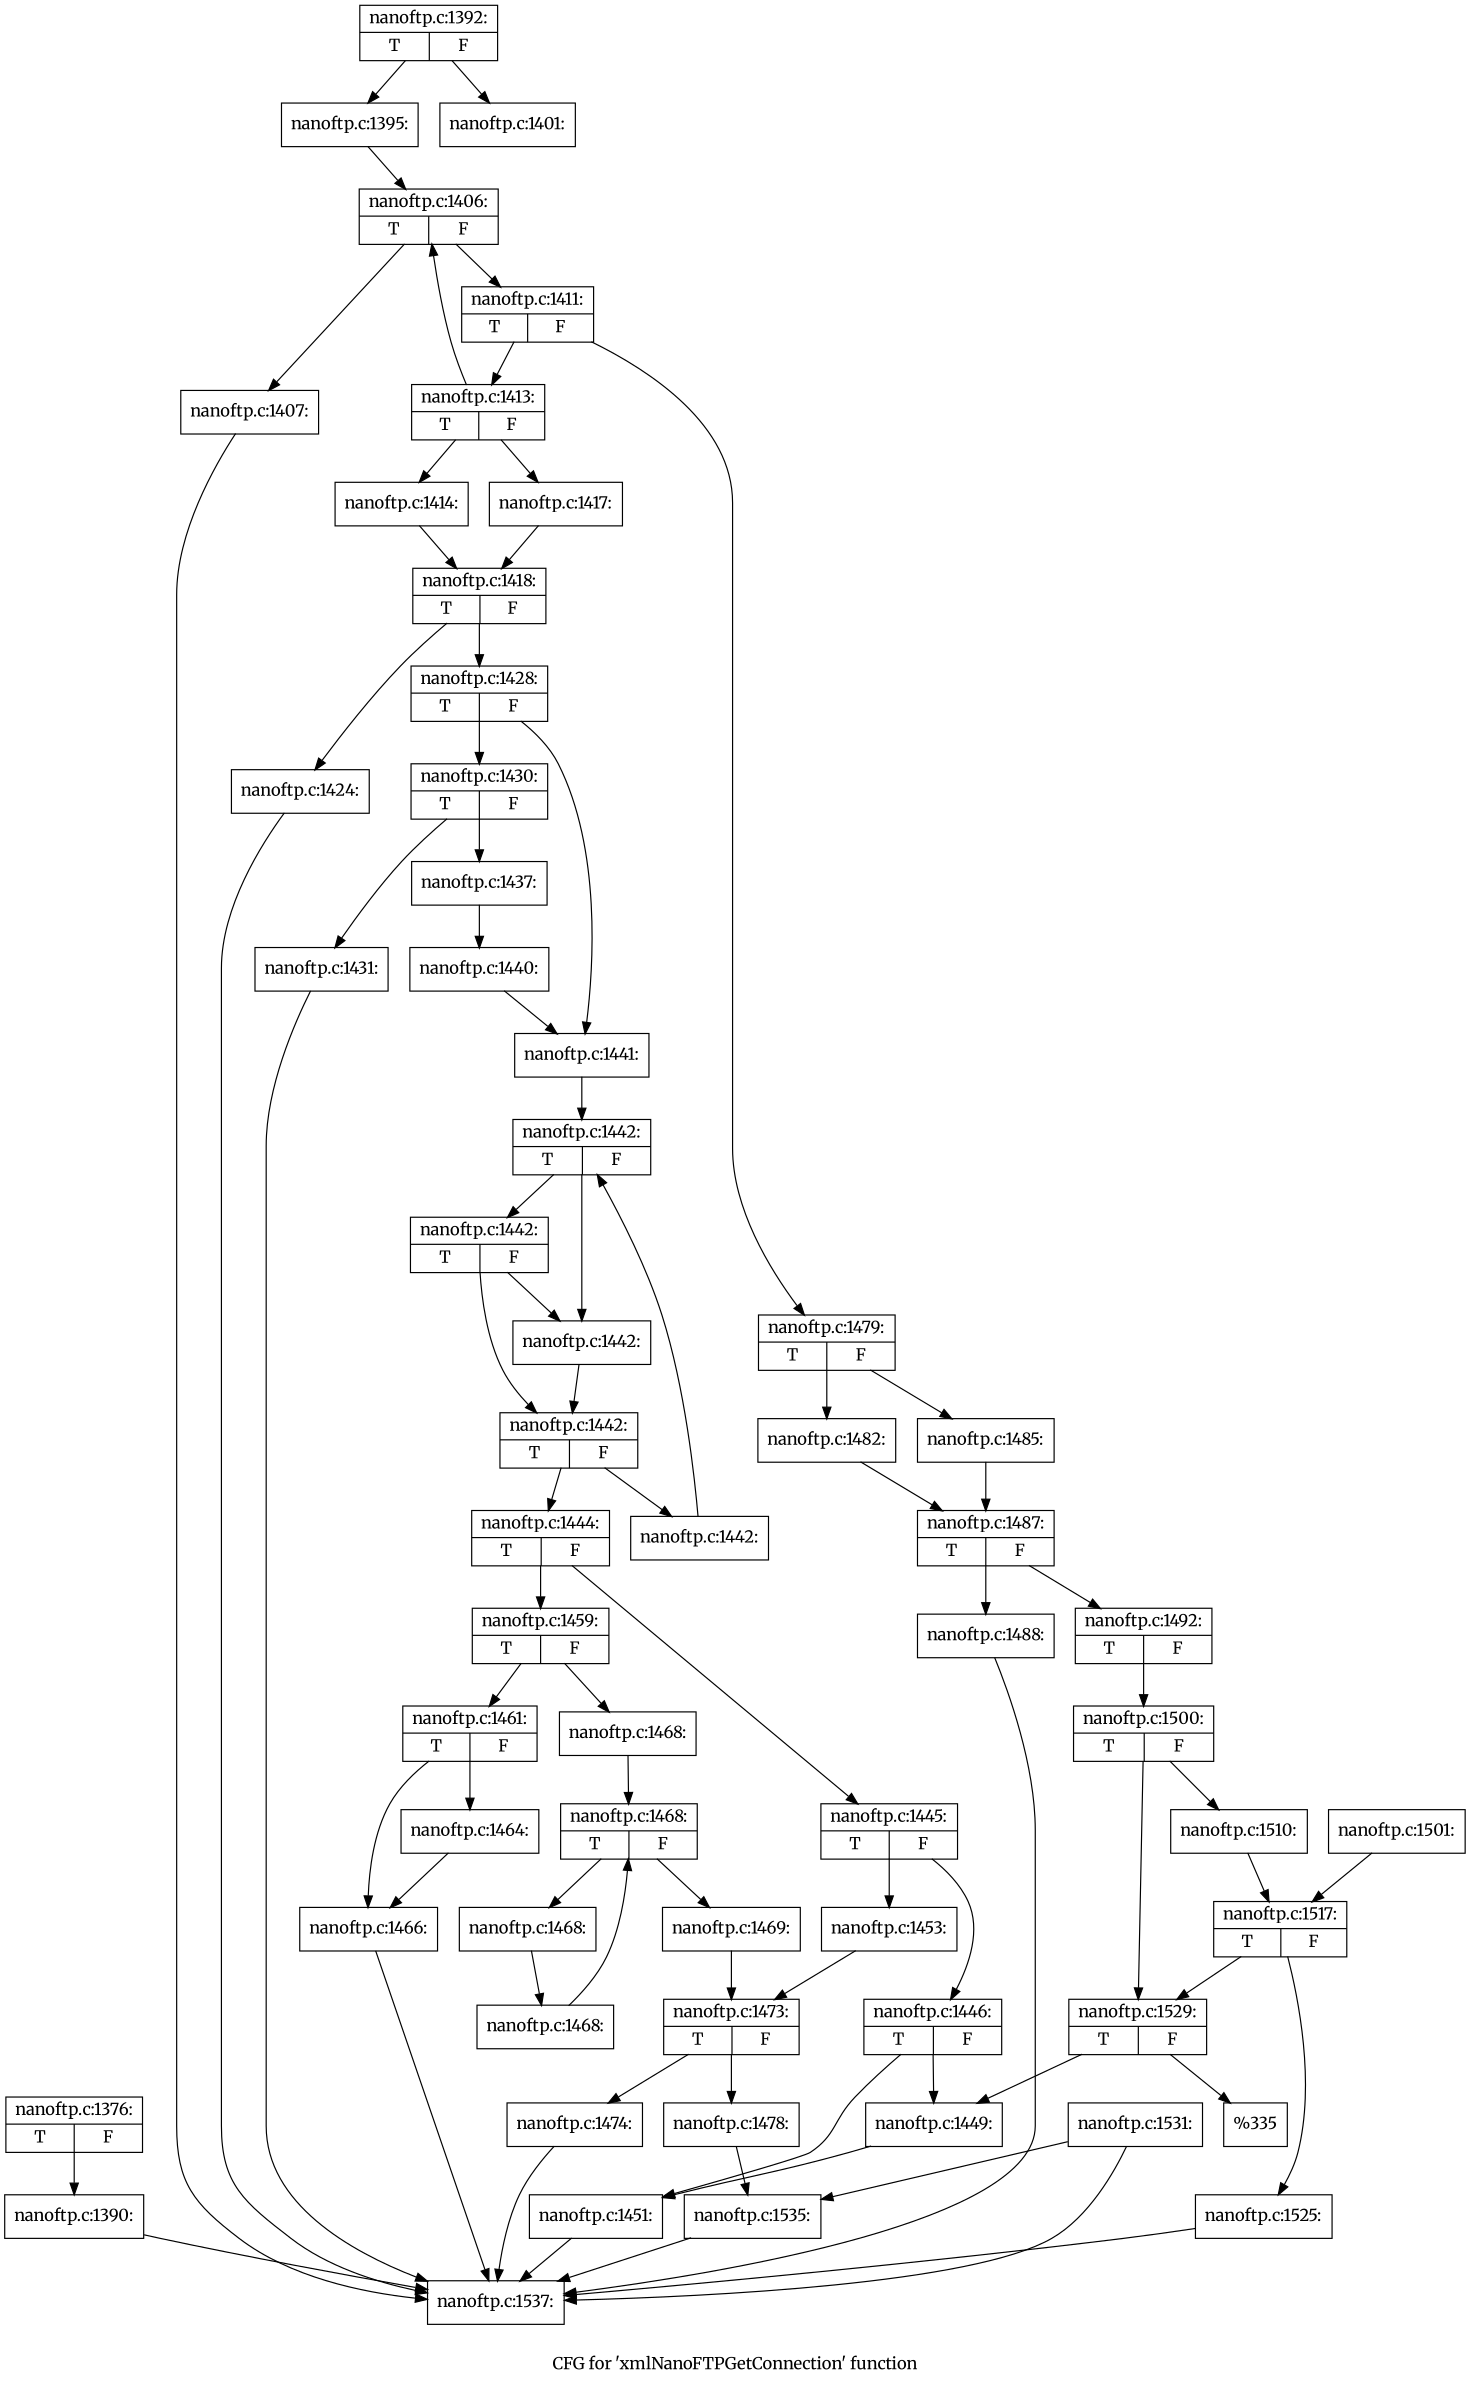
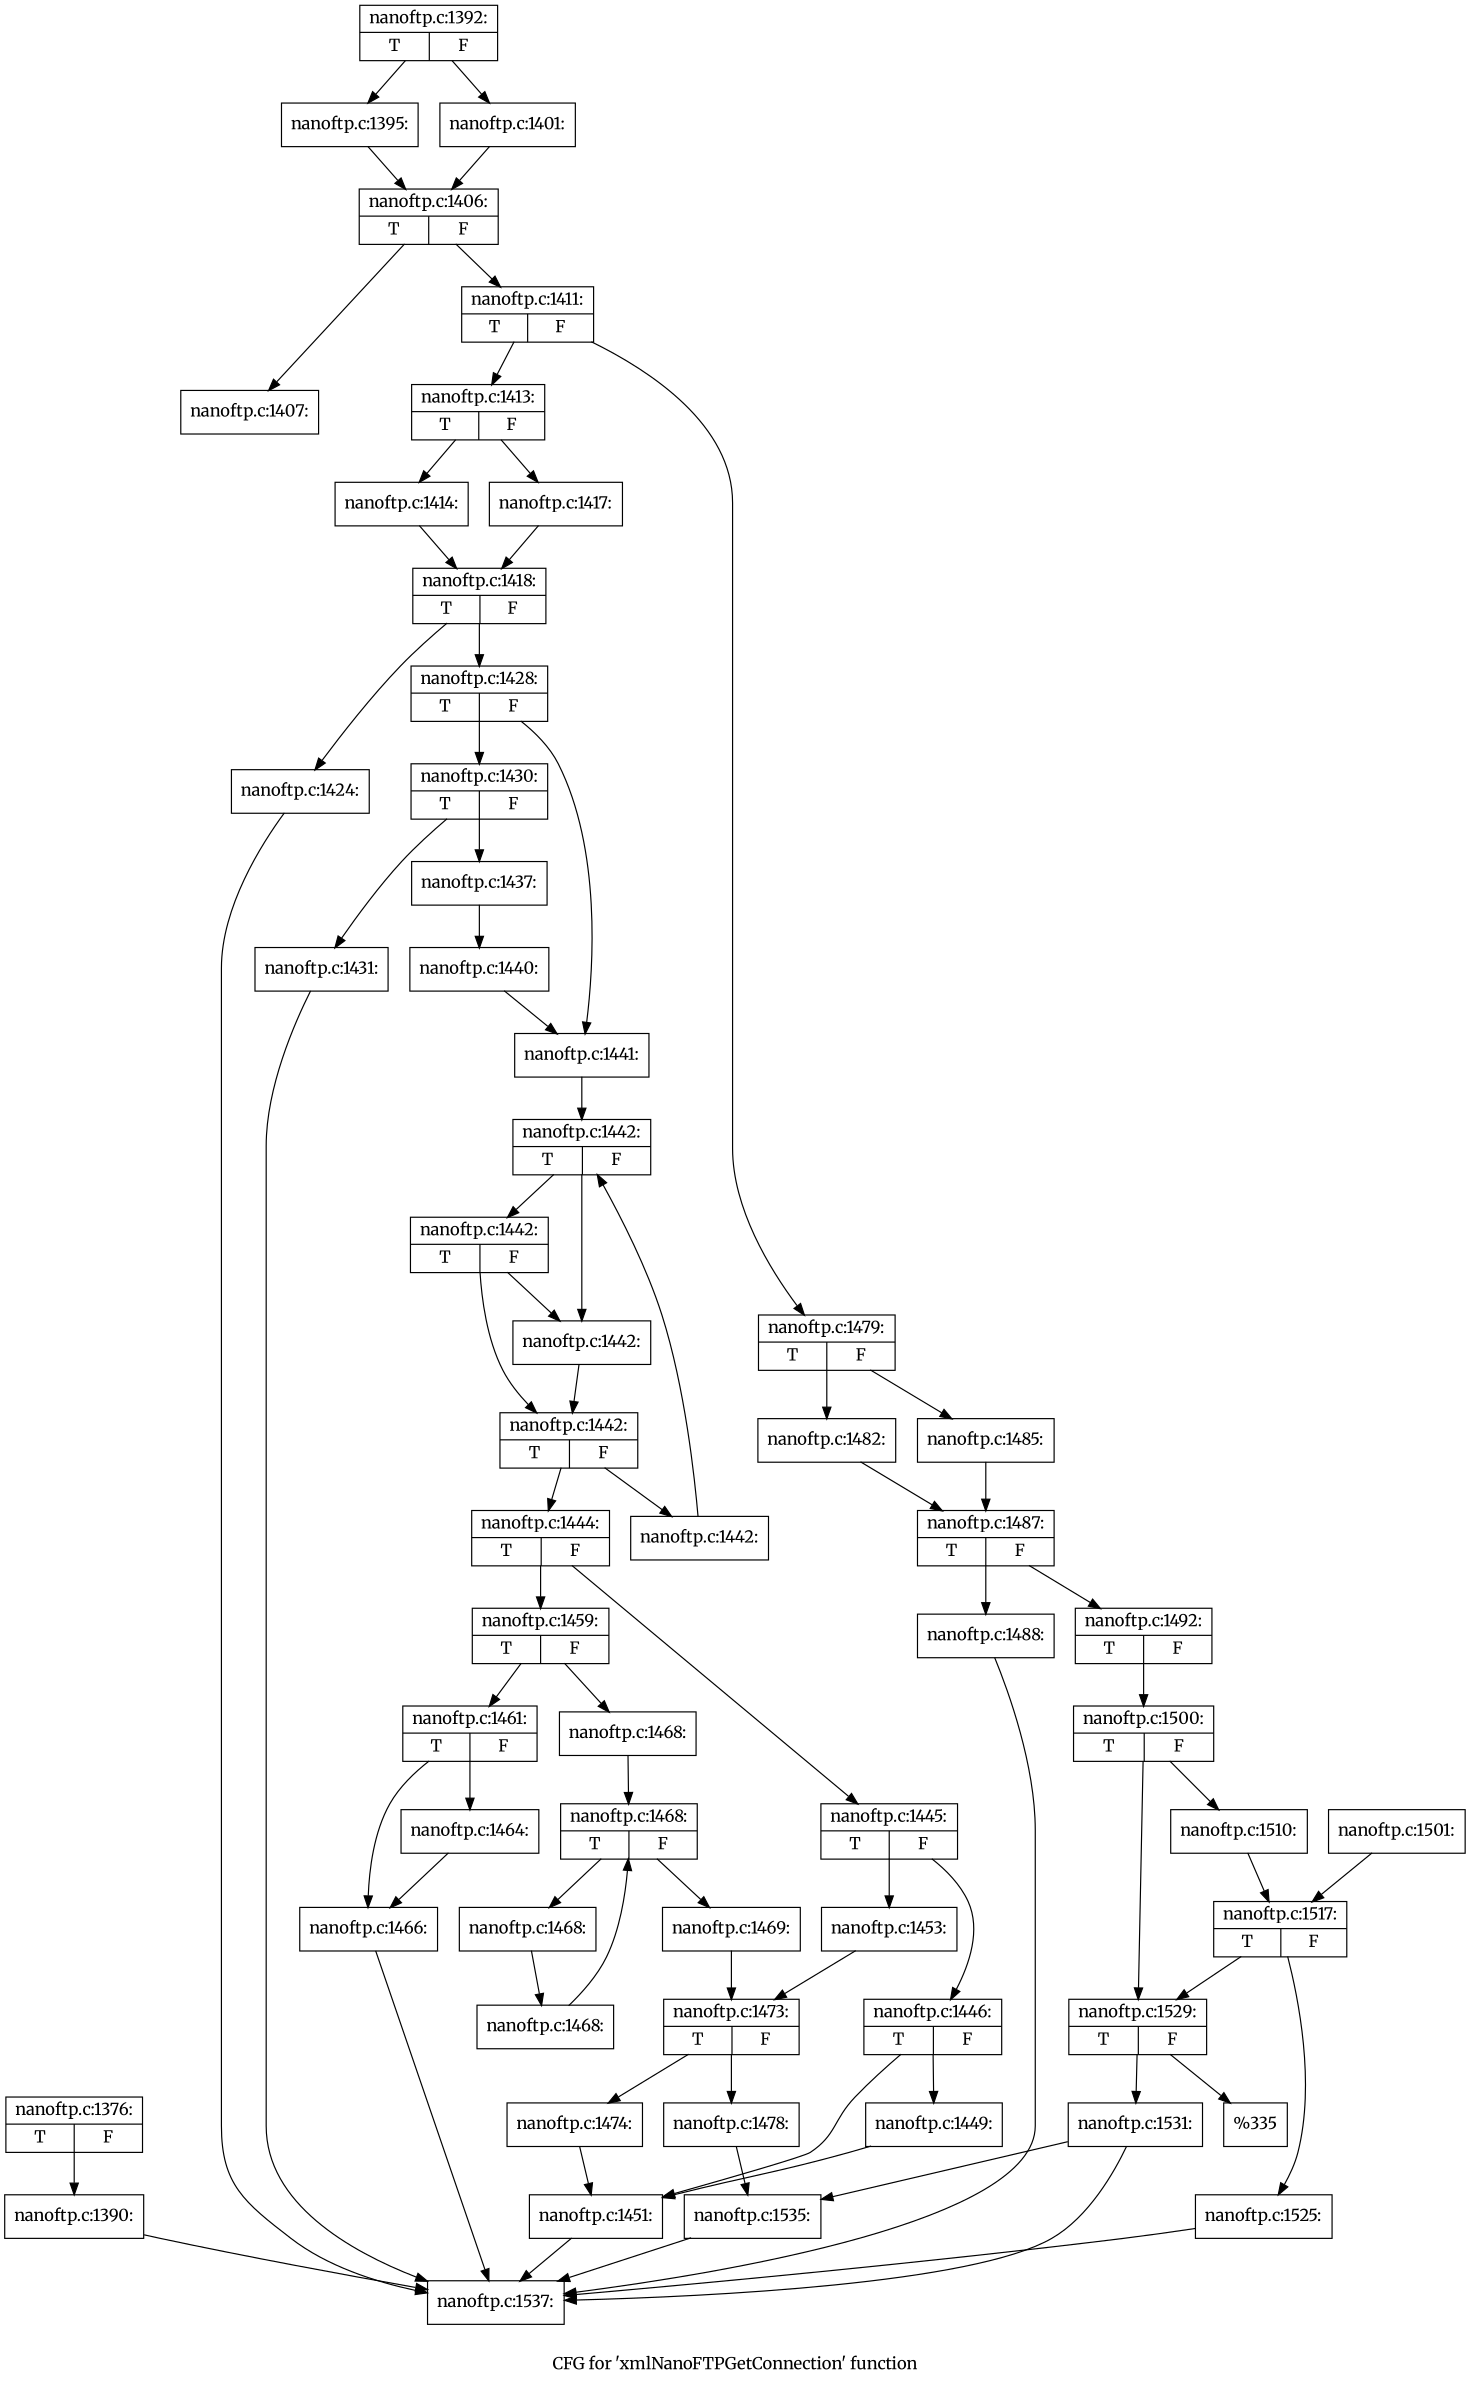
(446, 322) -> (475, 163)
(177, 1435) -> none
(1028, 2080) -> (1137, 2073)
(516, 2203) -> (584, 2165)
